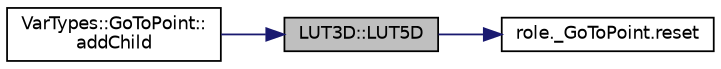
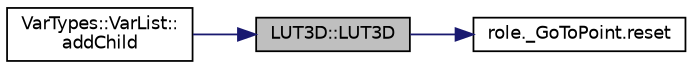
(114, 34) -> (100, 34)
(361, 34) -> (333, 34)
